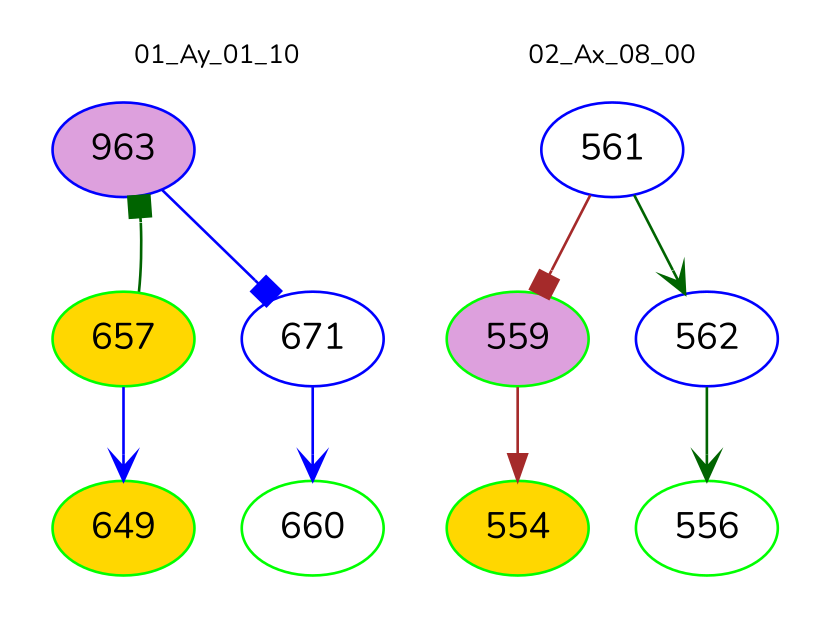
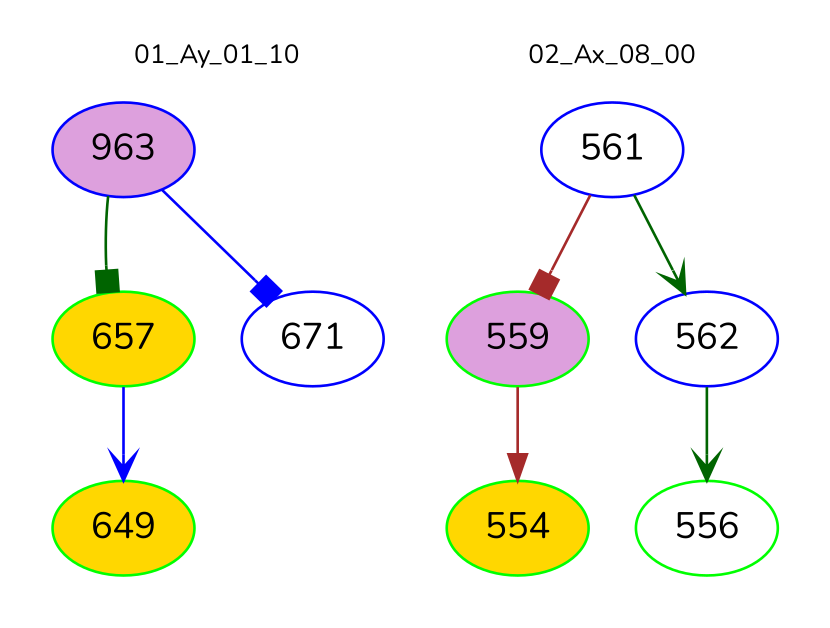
(141, 257) -> (106, 231)
(313, 528) -> none
